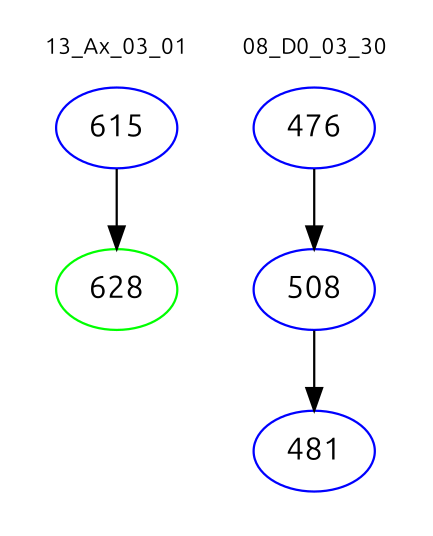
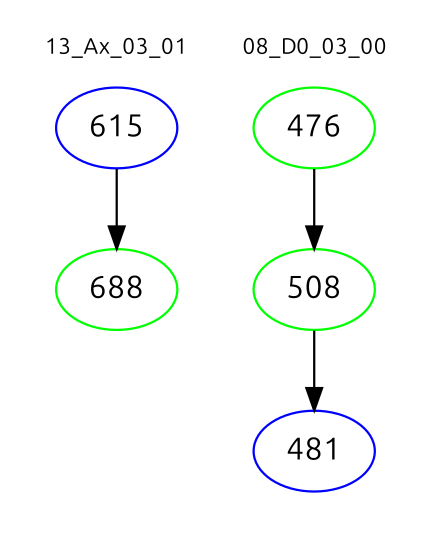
(315, 48) -> (315, 48)
(314, 128) -> (314, 128)
(117, 290) -> (117, 290)
(314, 290) -> (314, 290)
